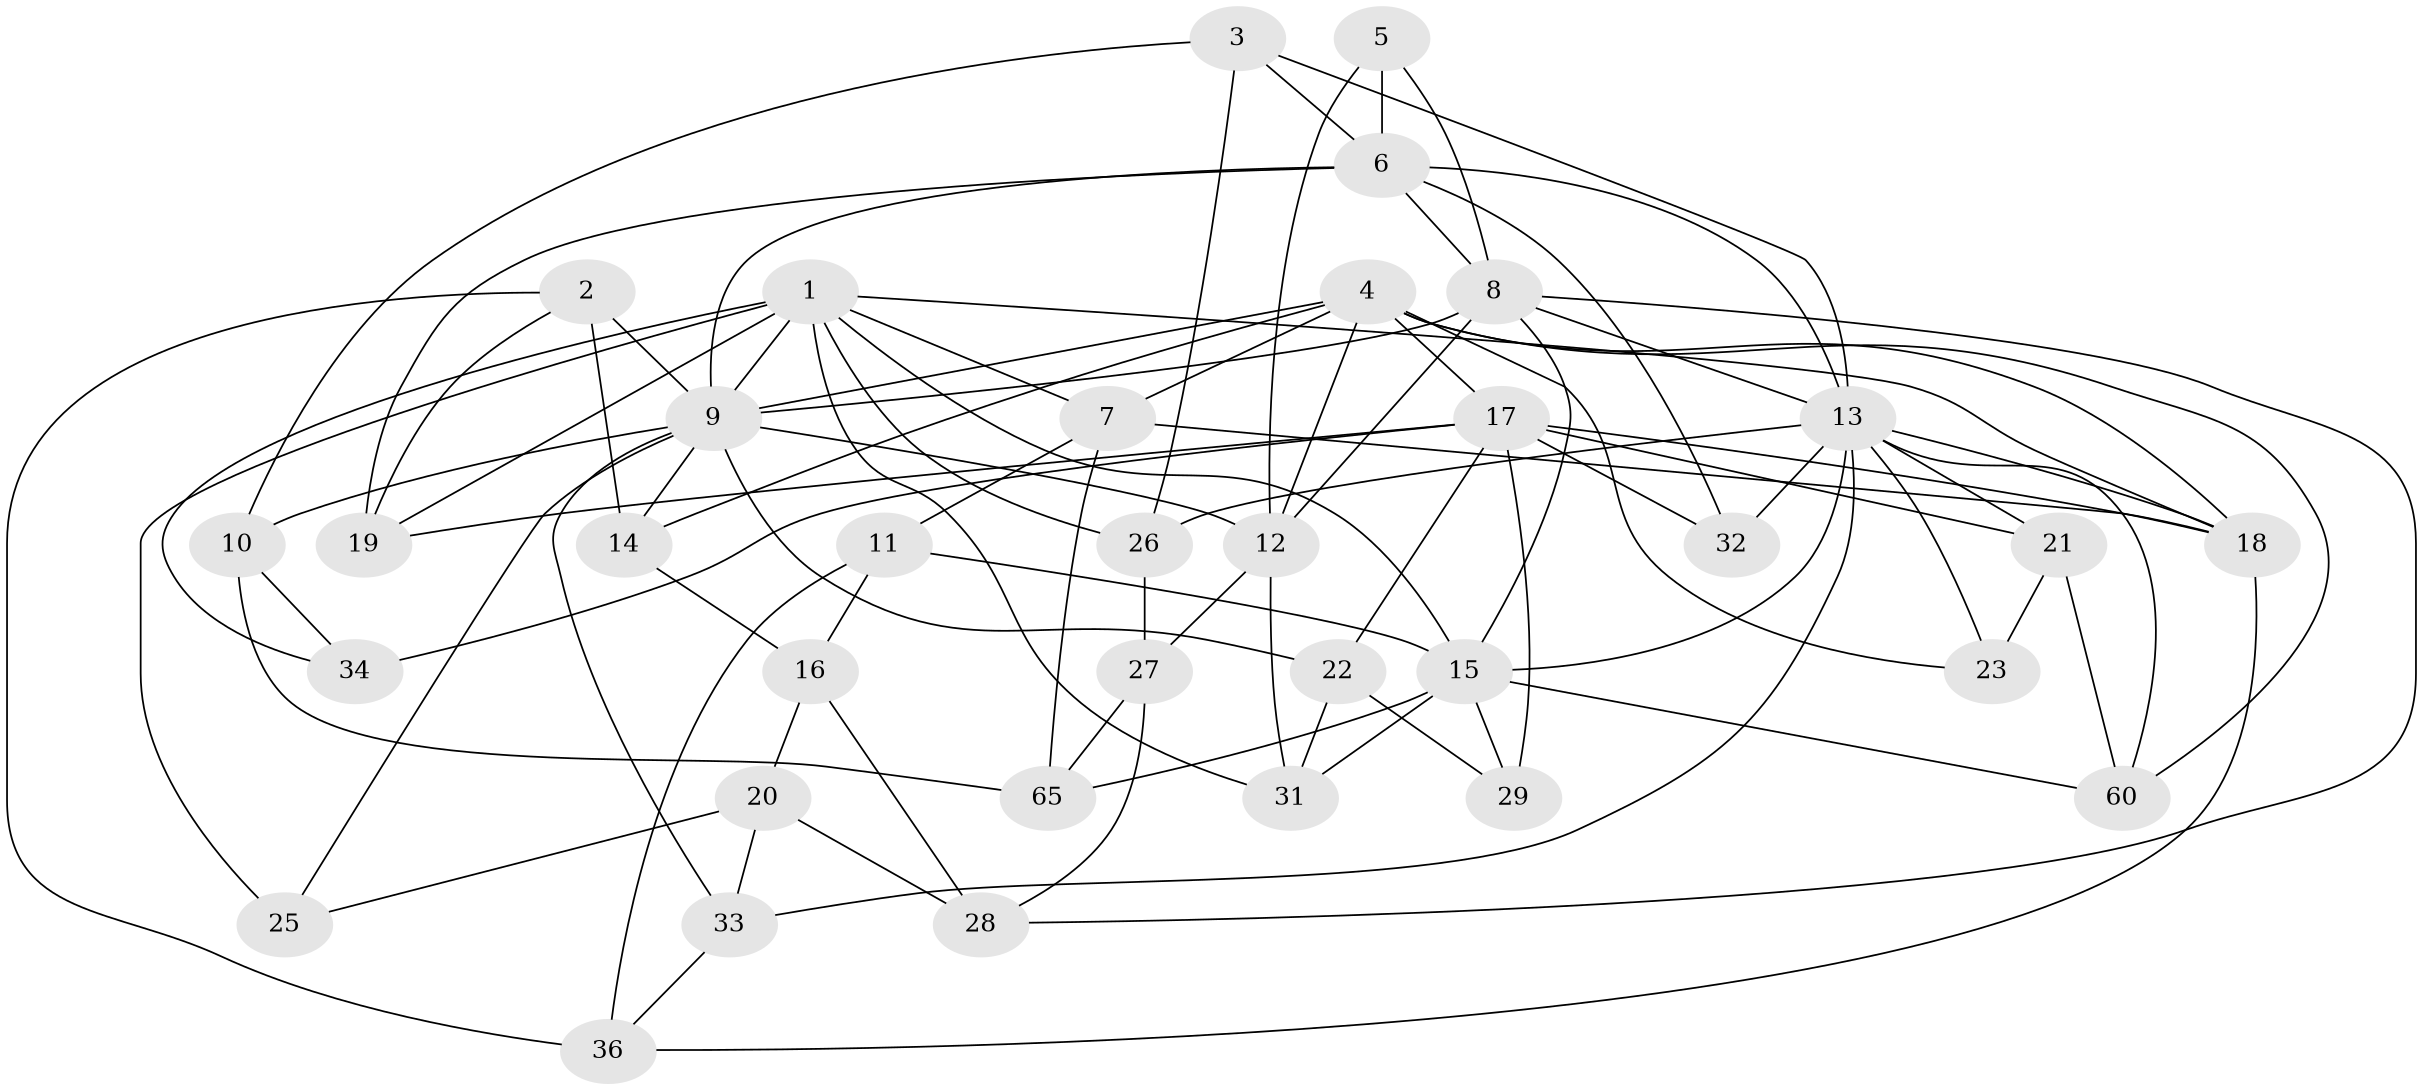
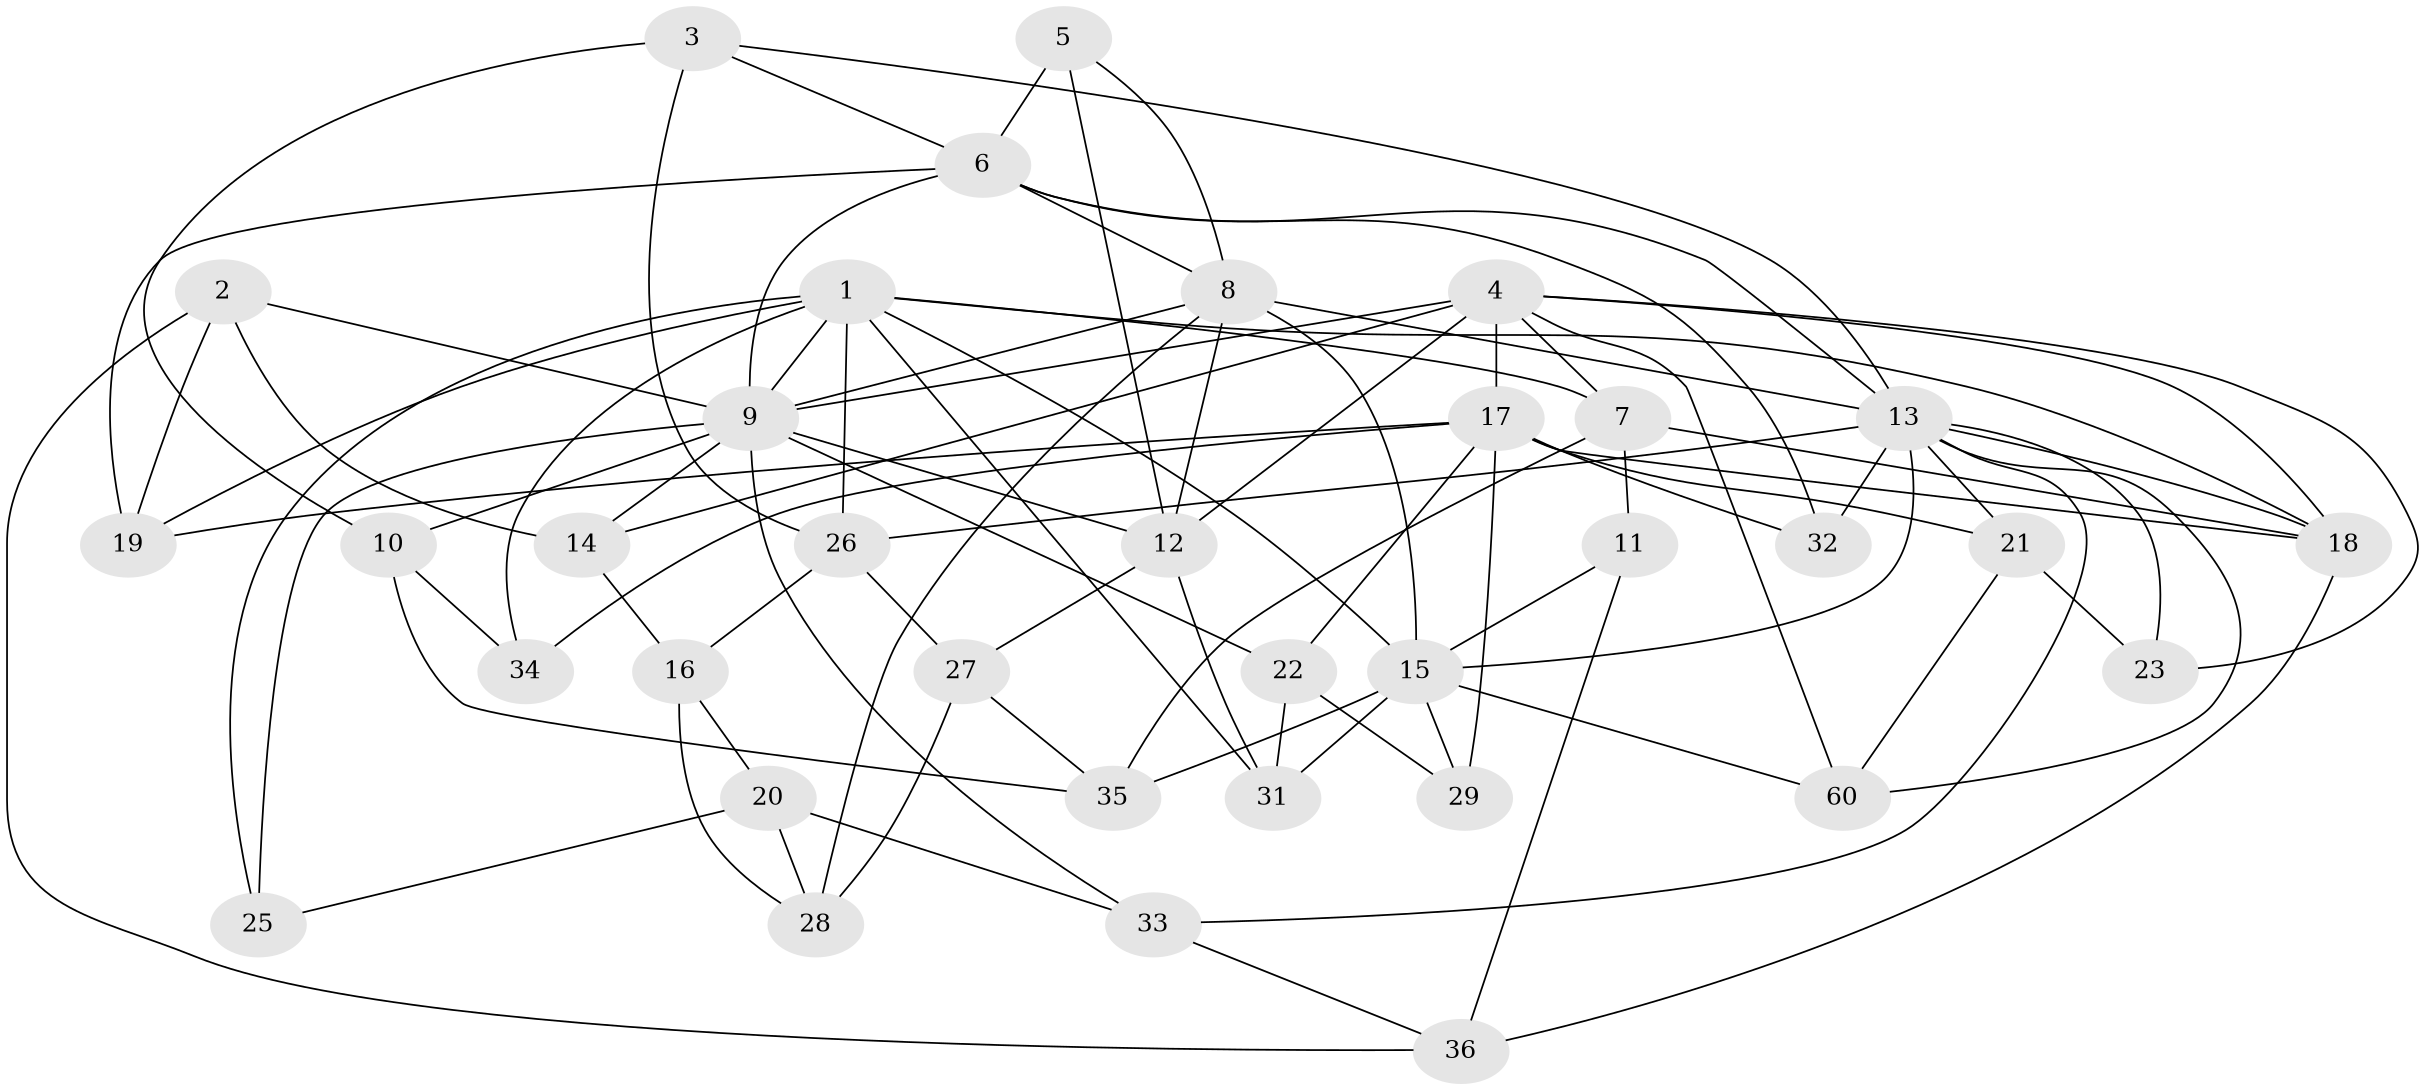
(848, 608) -> (761, 608)
(1048, 798) -> (1113, 798)
